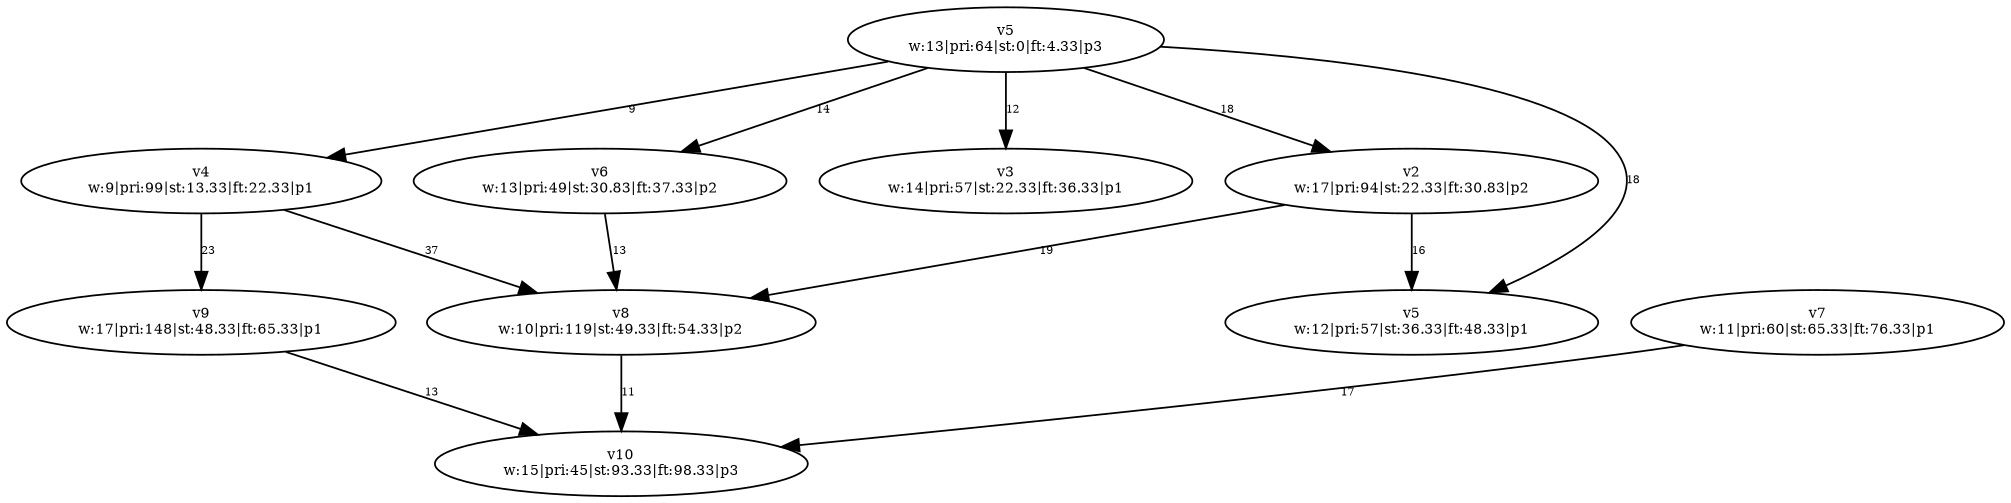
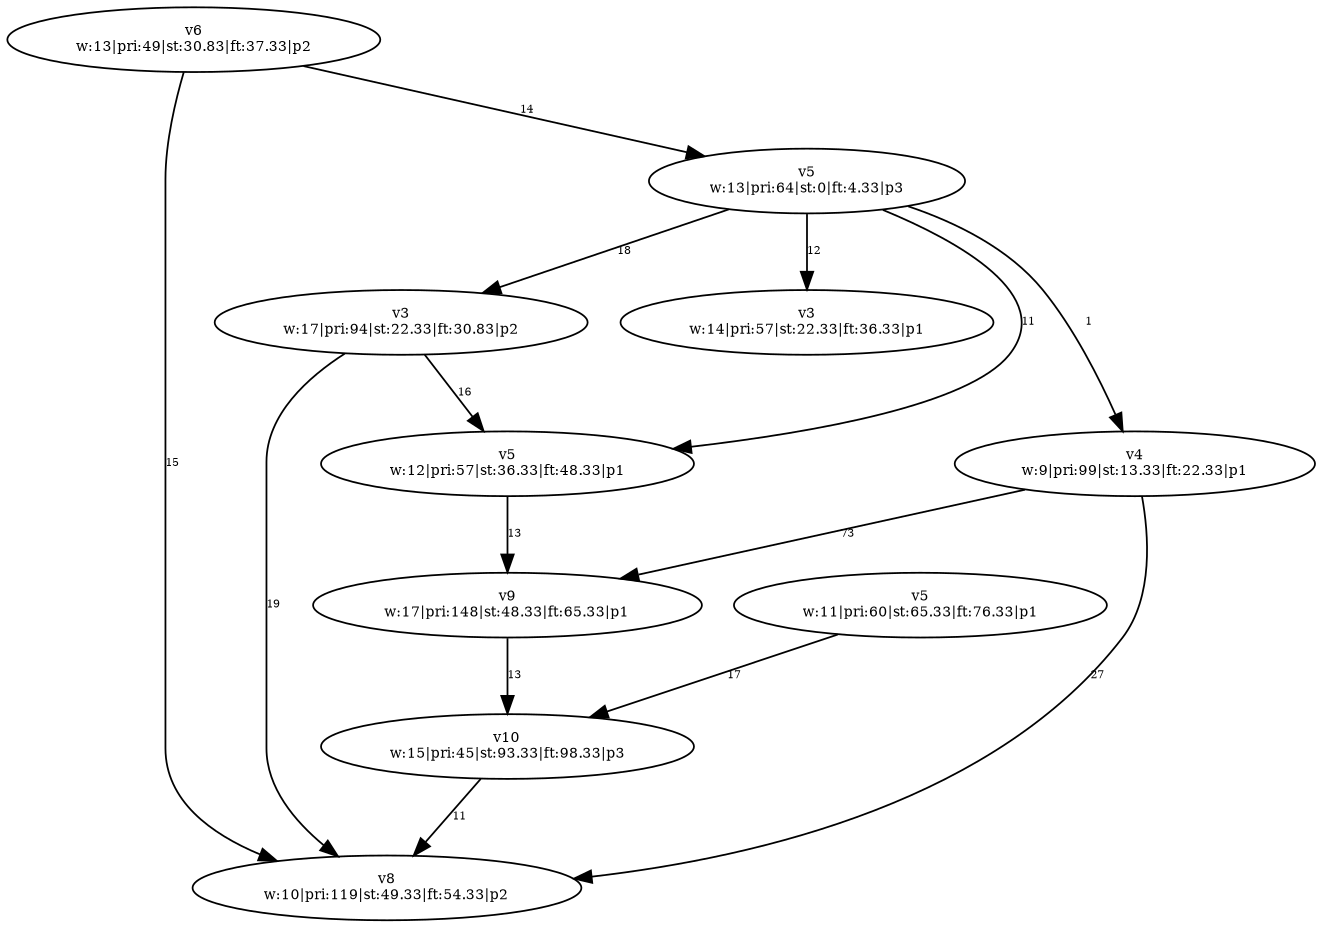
(813, 107) -> (495, 109)
(632, 110) -> (1089, 322)
(1412, 181) -> (401, 322)
(1633, 181) -> (1029, 322)
(208, 252) -> (848, 534)
(432, 252) -> (1098, 676)
(620, 252) -> (173, 464)
(1818, 322) -> (920, 605)
(621, 384) -> (453, 810)
none -> (507, 525)
